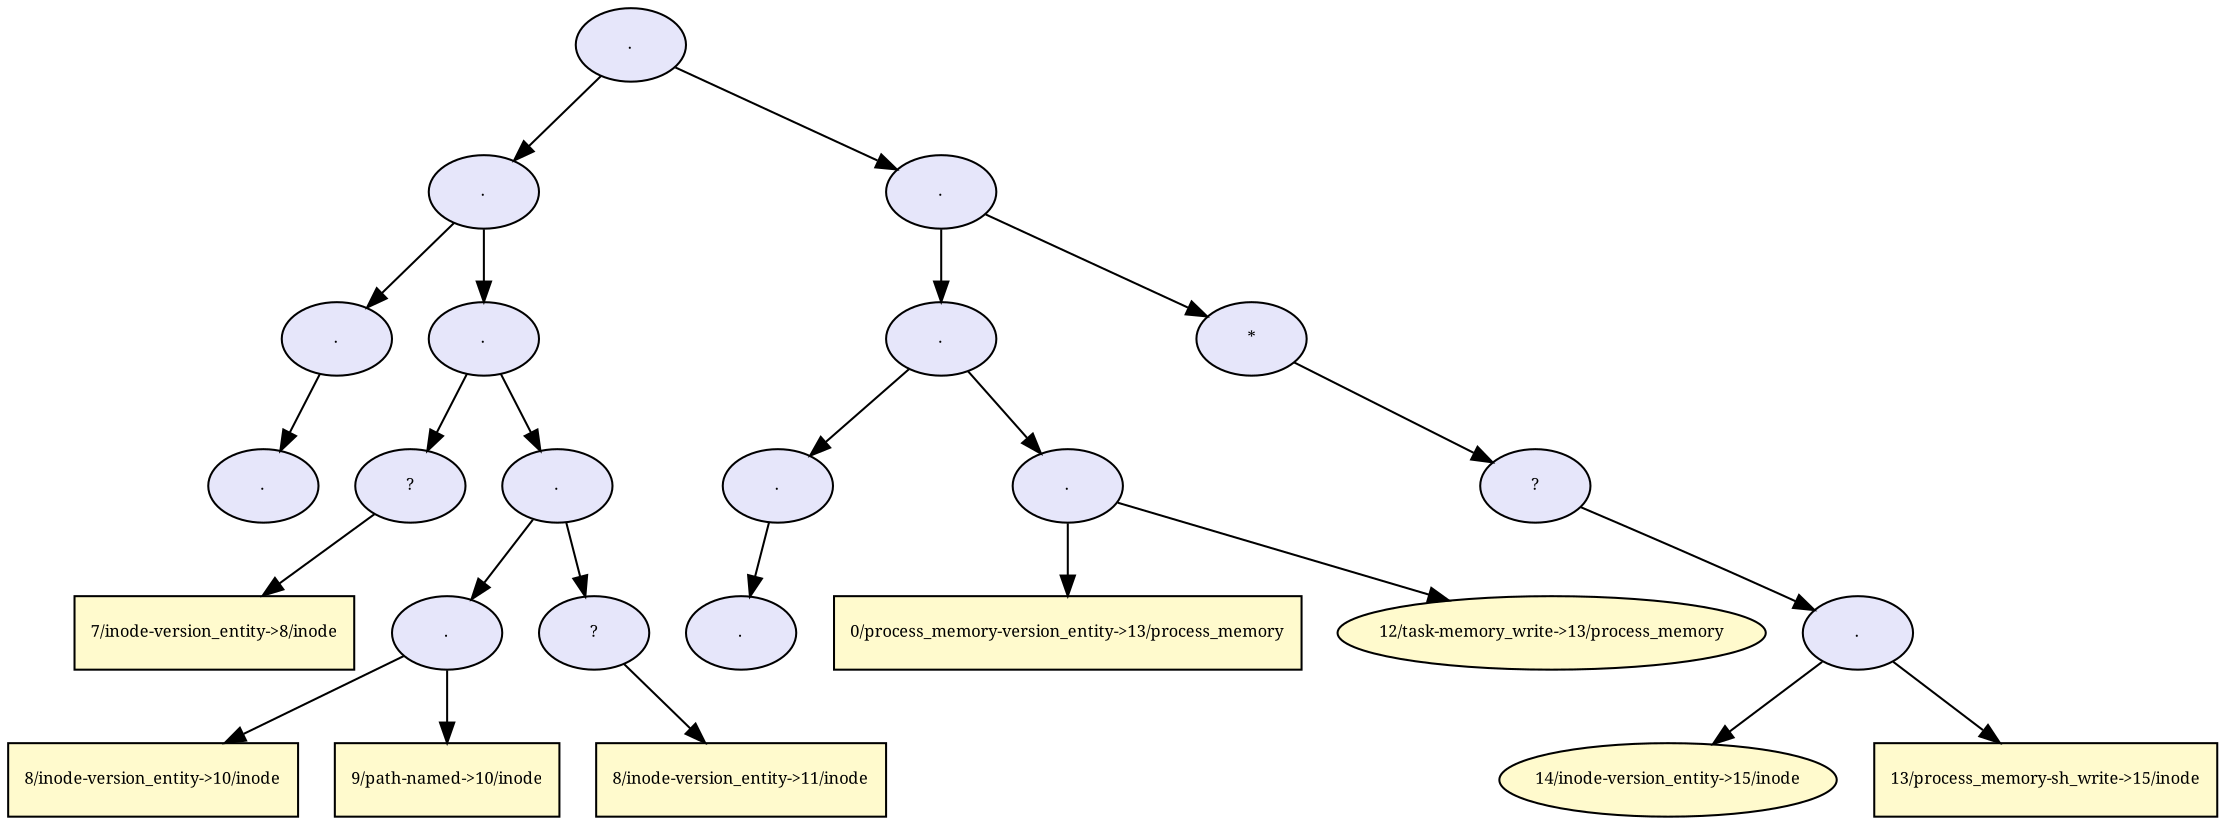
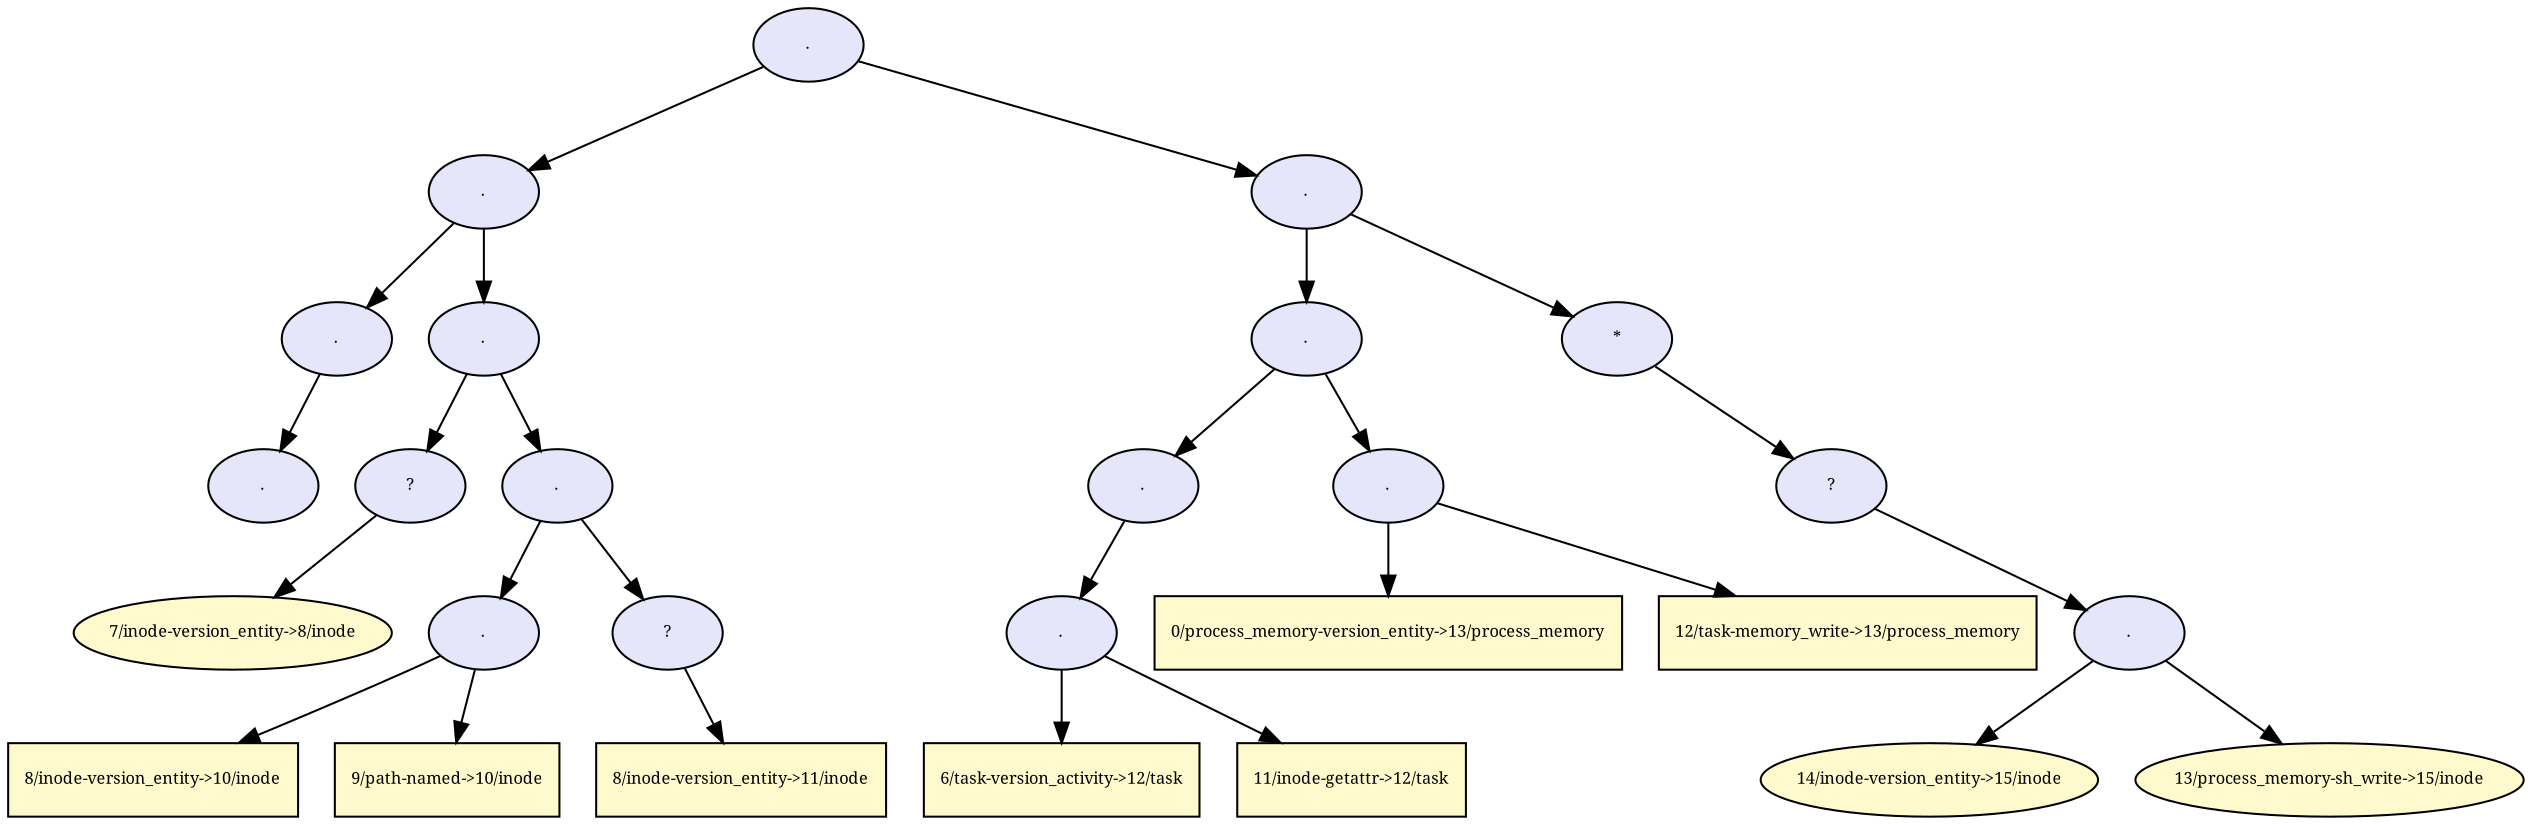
(214, 633) -> (233, 633)
(1552, 633) -> (1848, 633)
none -> (1062, 780)
none -> (1352, 780)
(2046, 780) -> (2330, 780)
